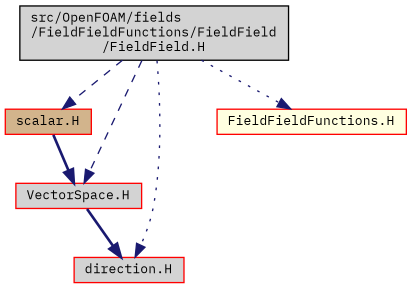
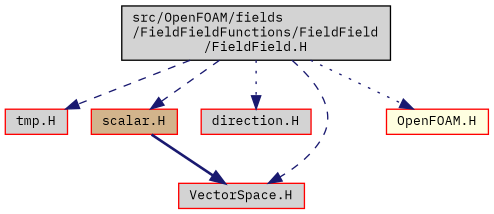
none -> (36, 122)
(312, 122) -> (437, 122)
(100, 228) -> none
